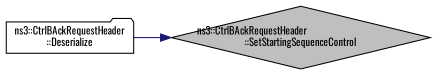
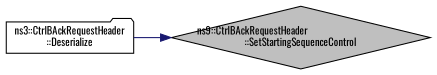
(301, 38) -> (301, 38)
